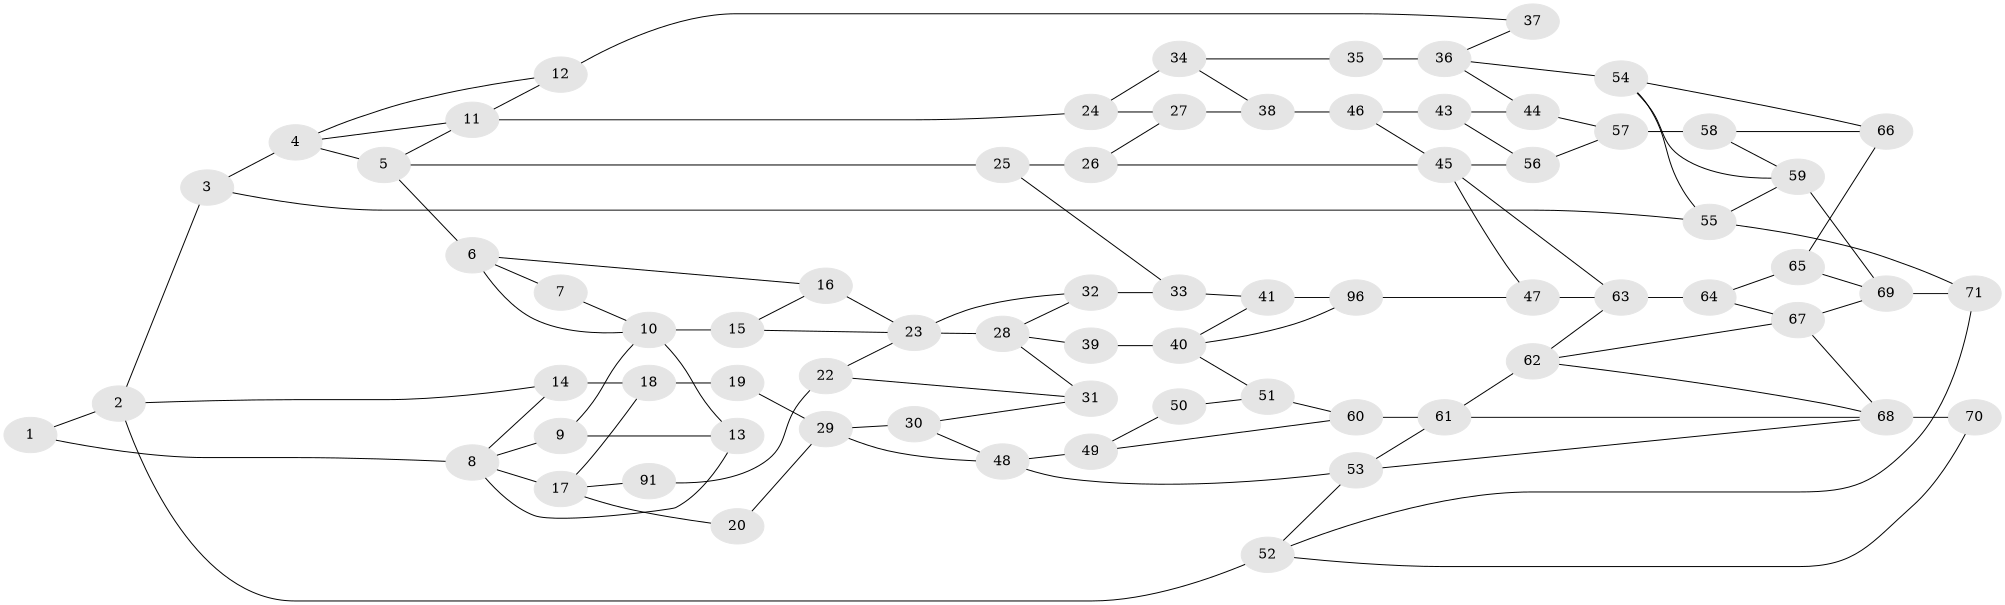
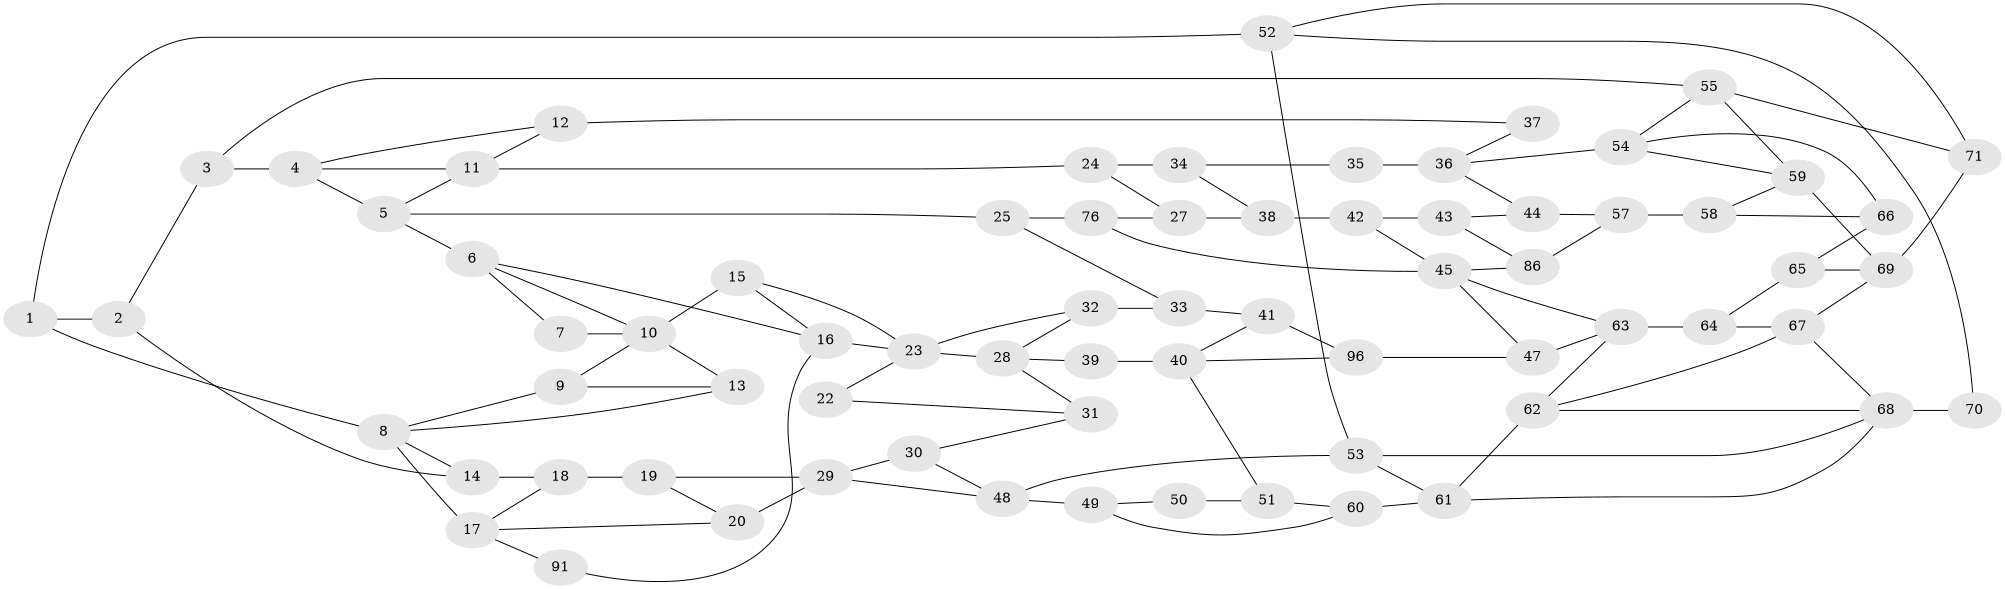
(1356, 112) -> (1356, 218)
(1091, 165) -> (1091, 218)
(1533, 165) -> (1533, 267)
(762, 464) -> (771, 541)
none -> (693, 500)
(642, 601) -> (553, 37)
